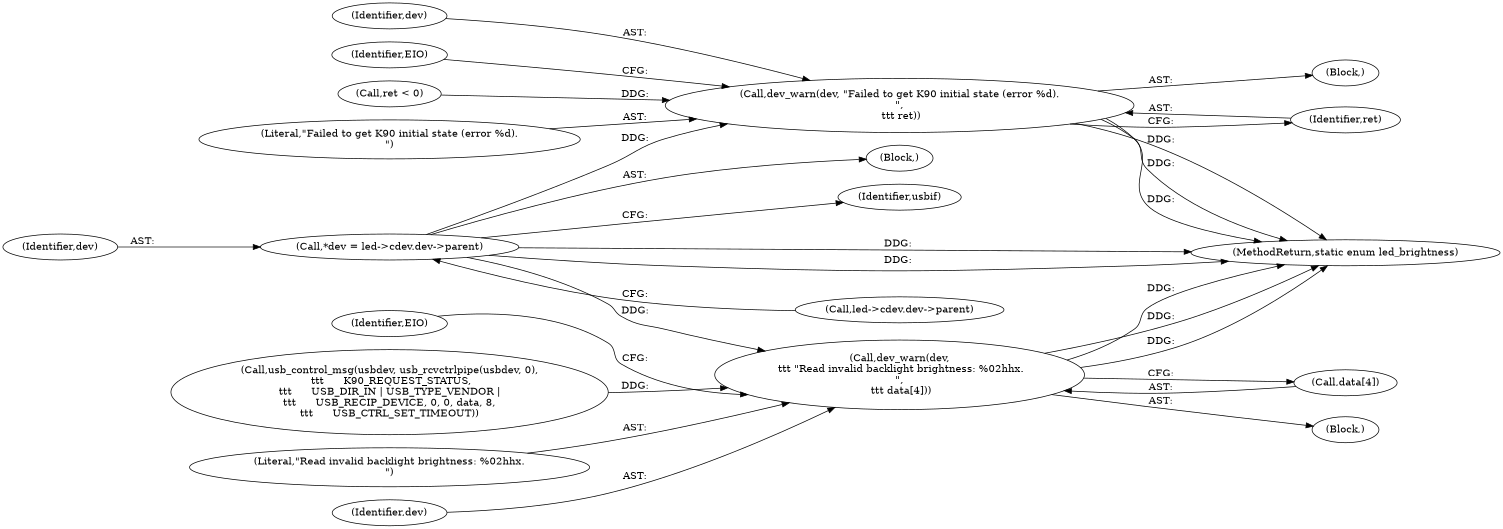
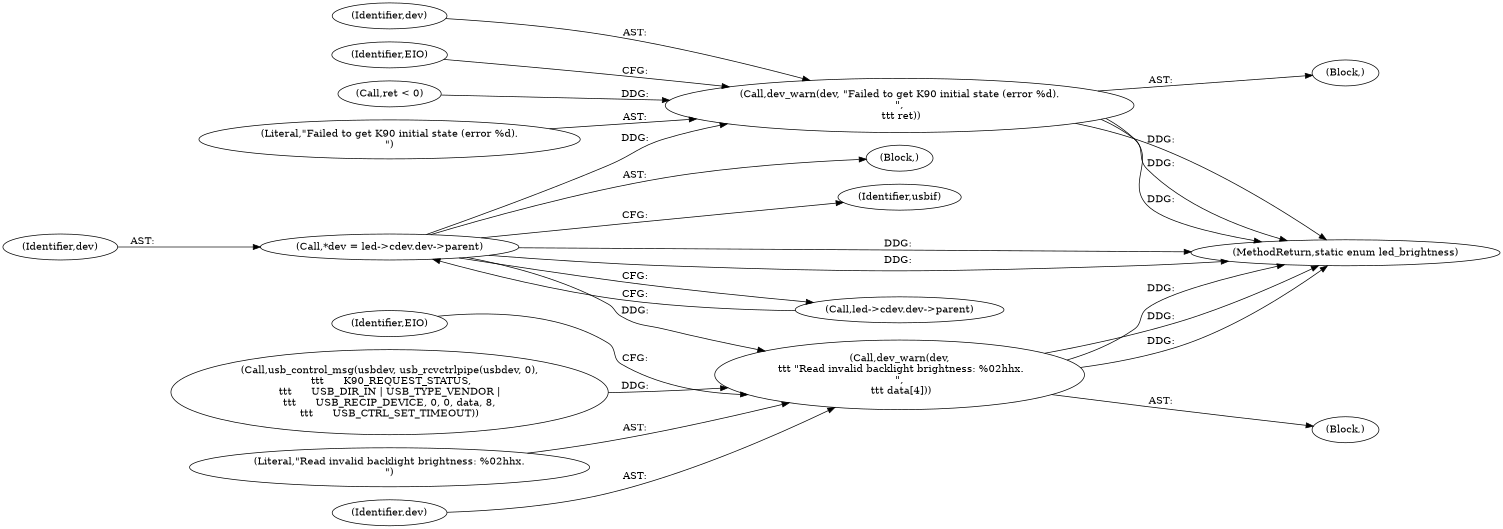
(1346, 120) -> none
none -> (632, 283)
(1346, 383) -> none
